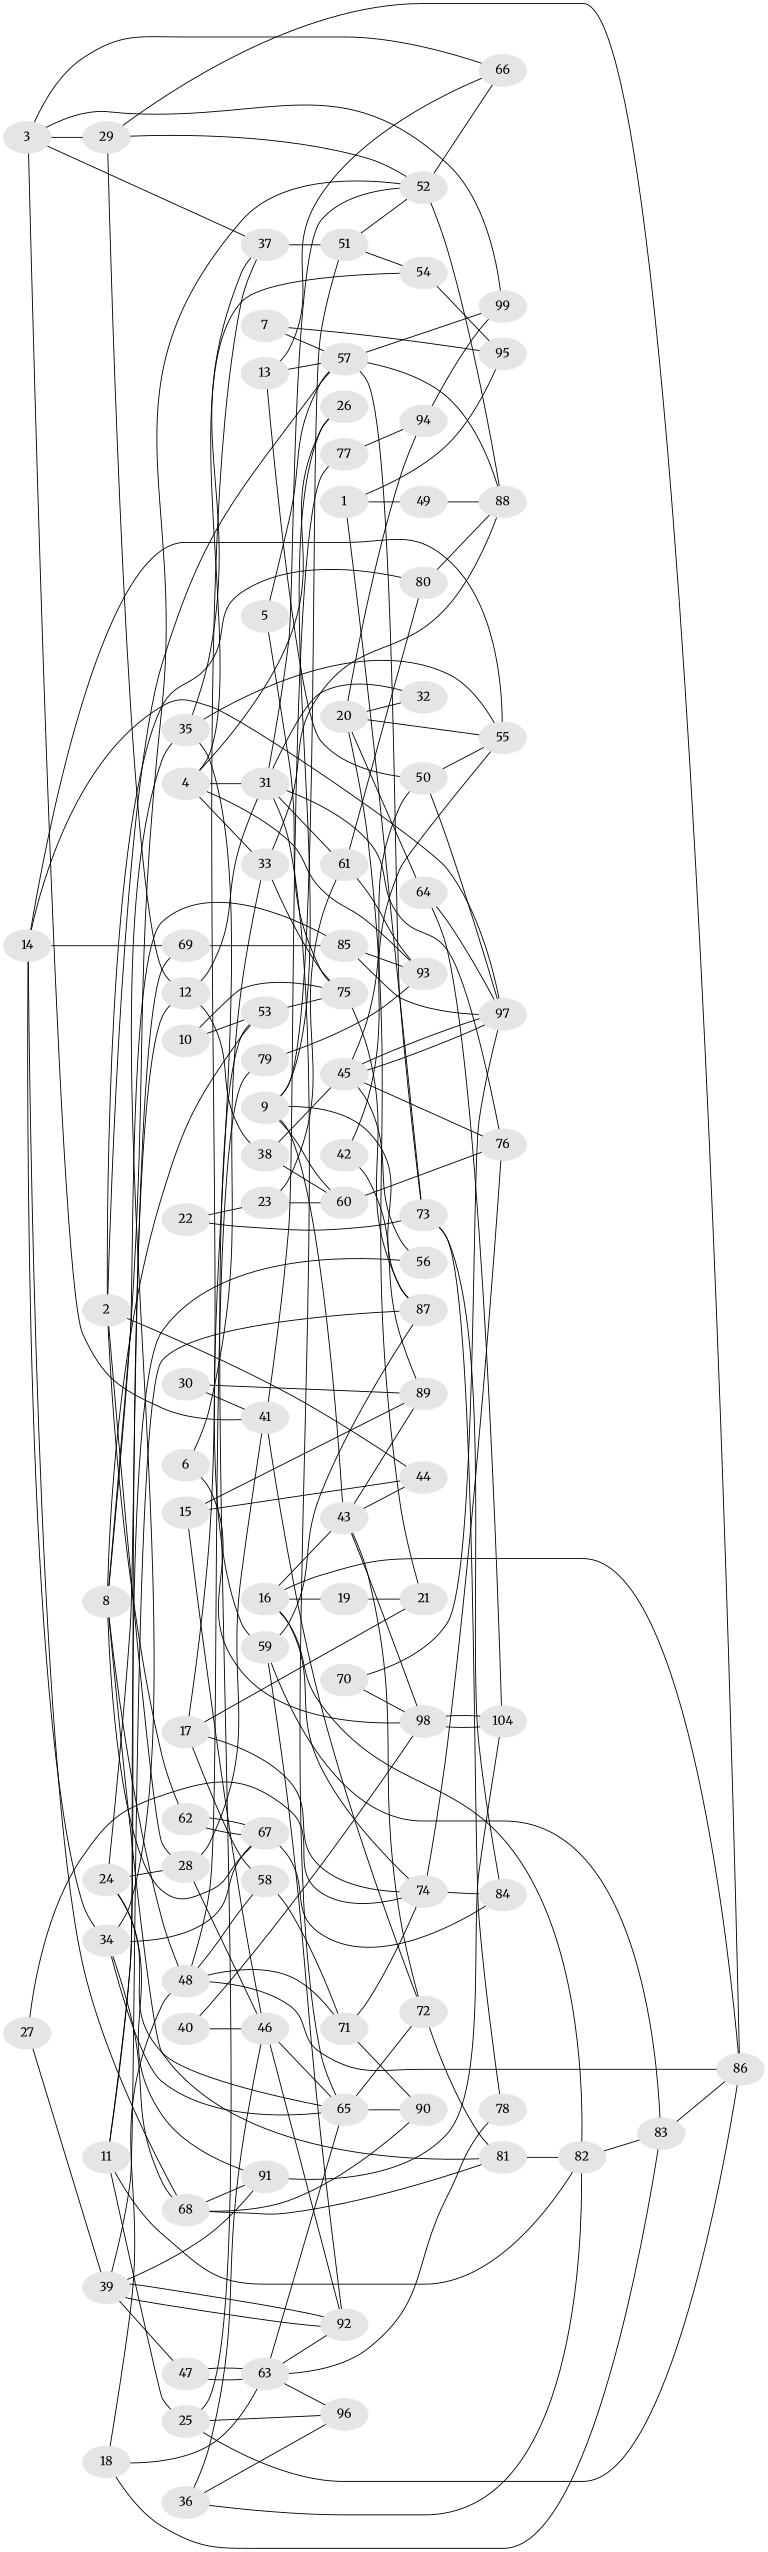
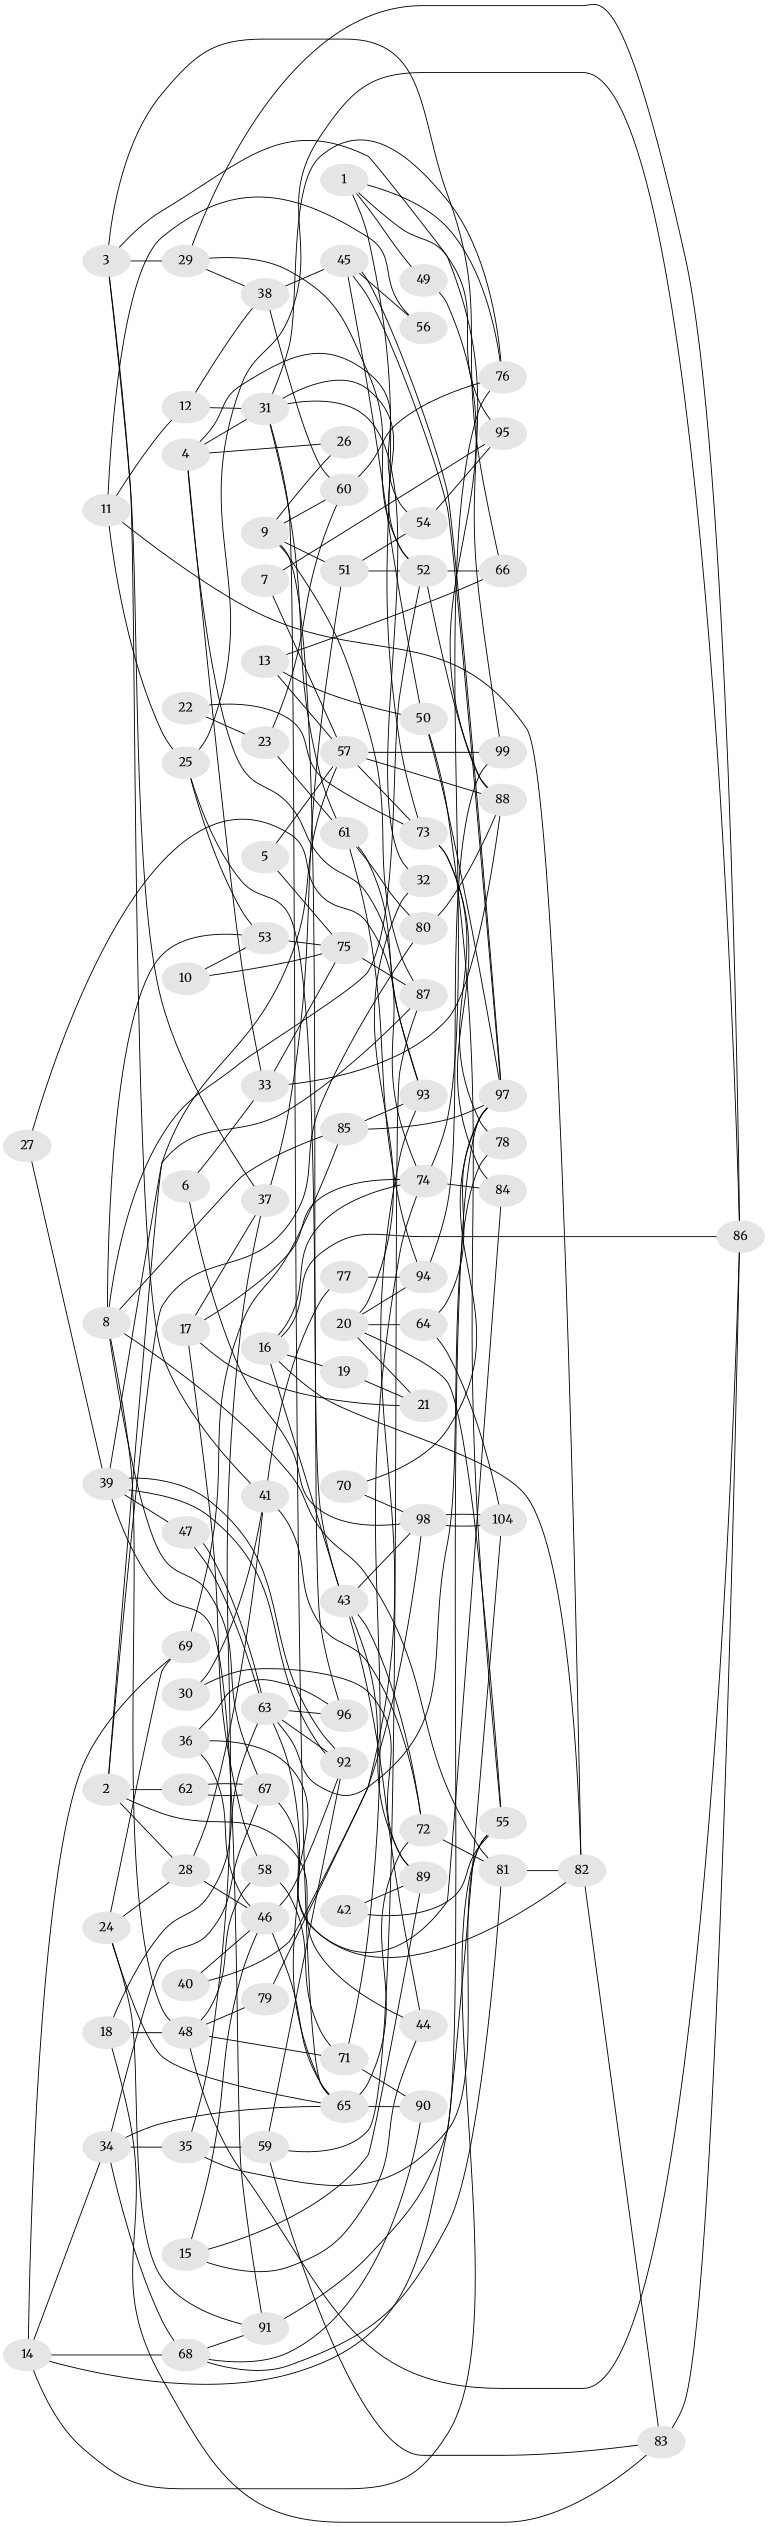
(123, 570) -> (225, 278)
none -> (382, 1045)
(424, 1109) -> (453, 235)
